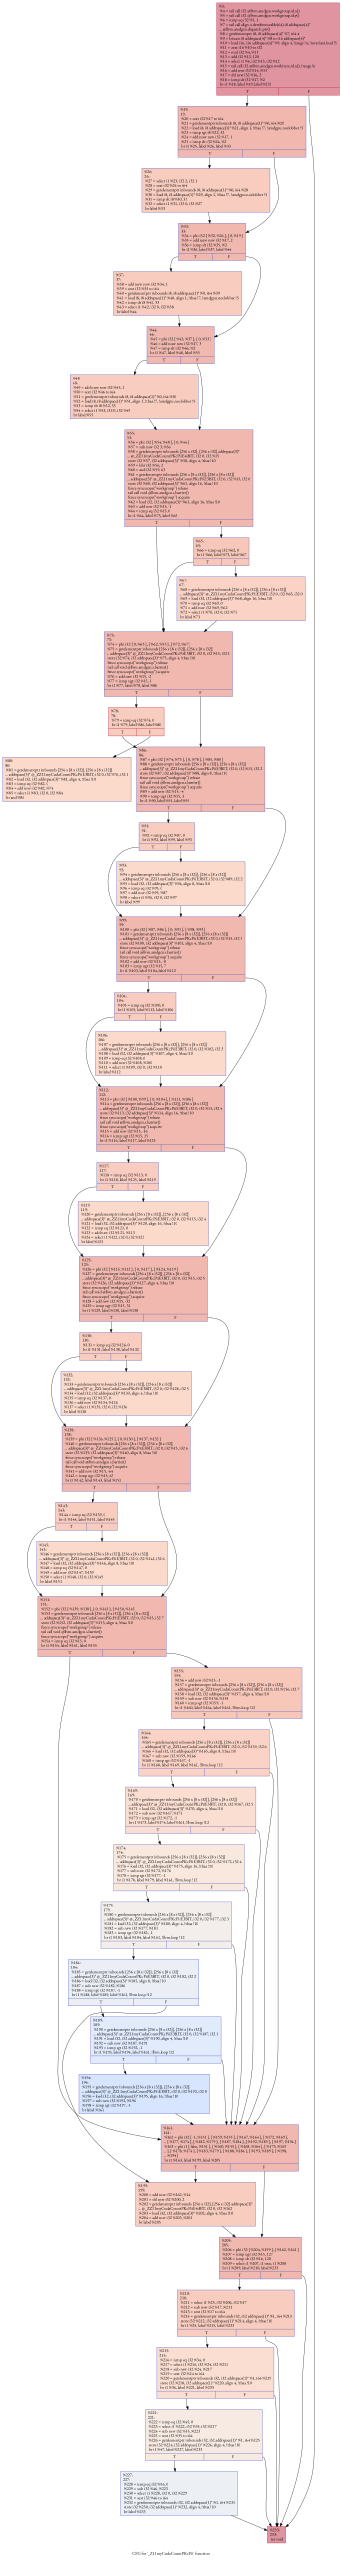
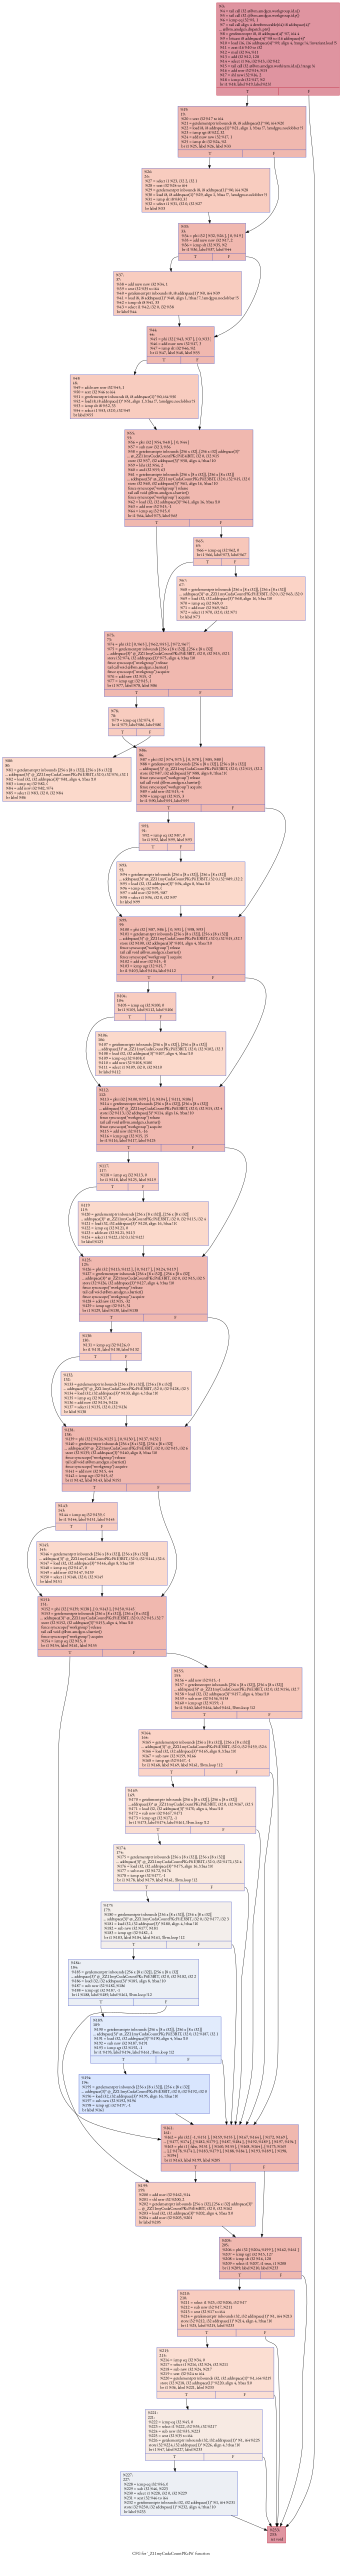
(136, 722) -> (136, 722)
(15, 798) -> (16, 798)
